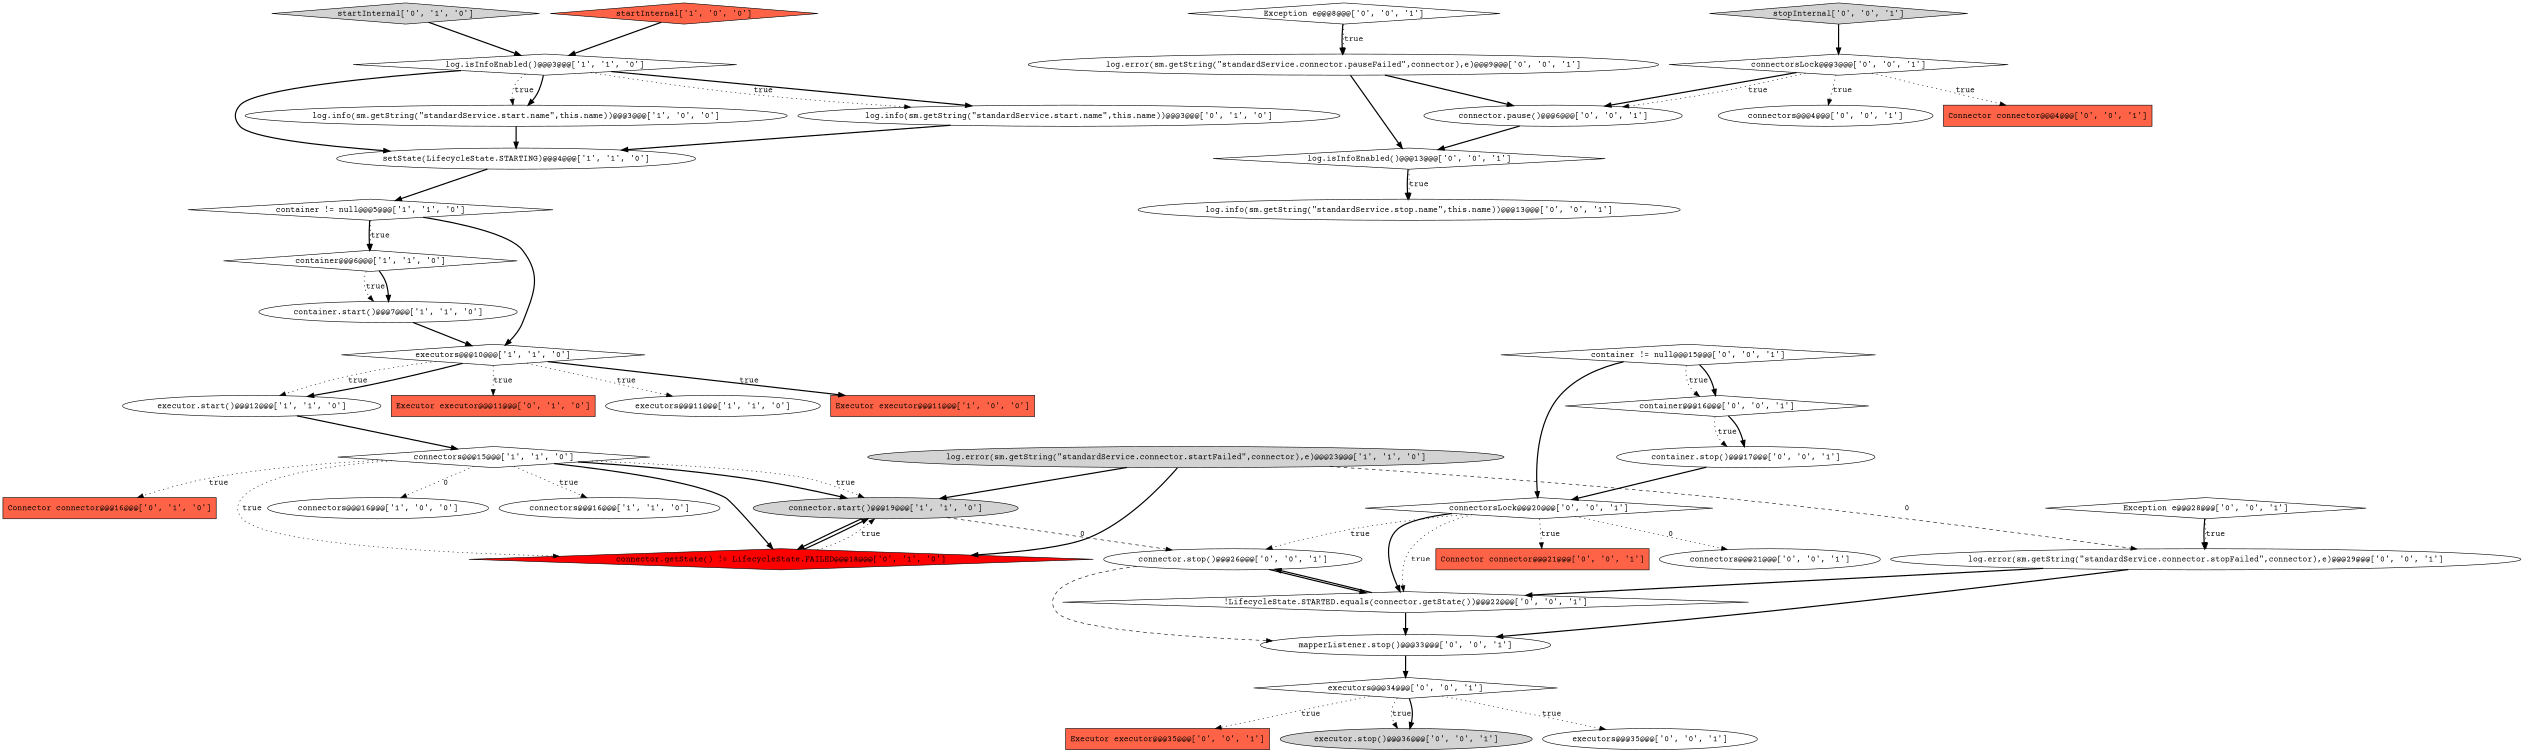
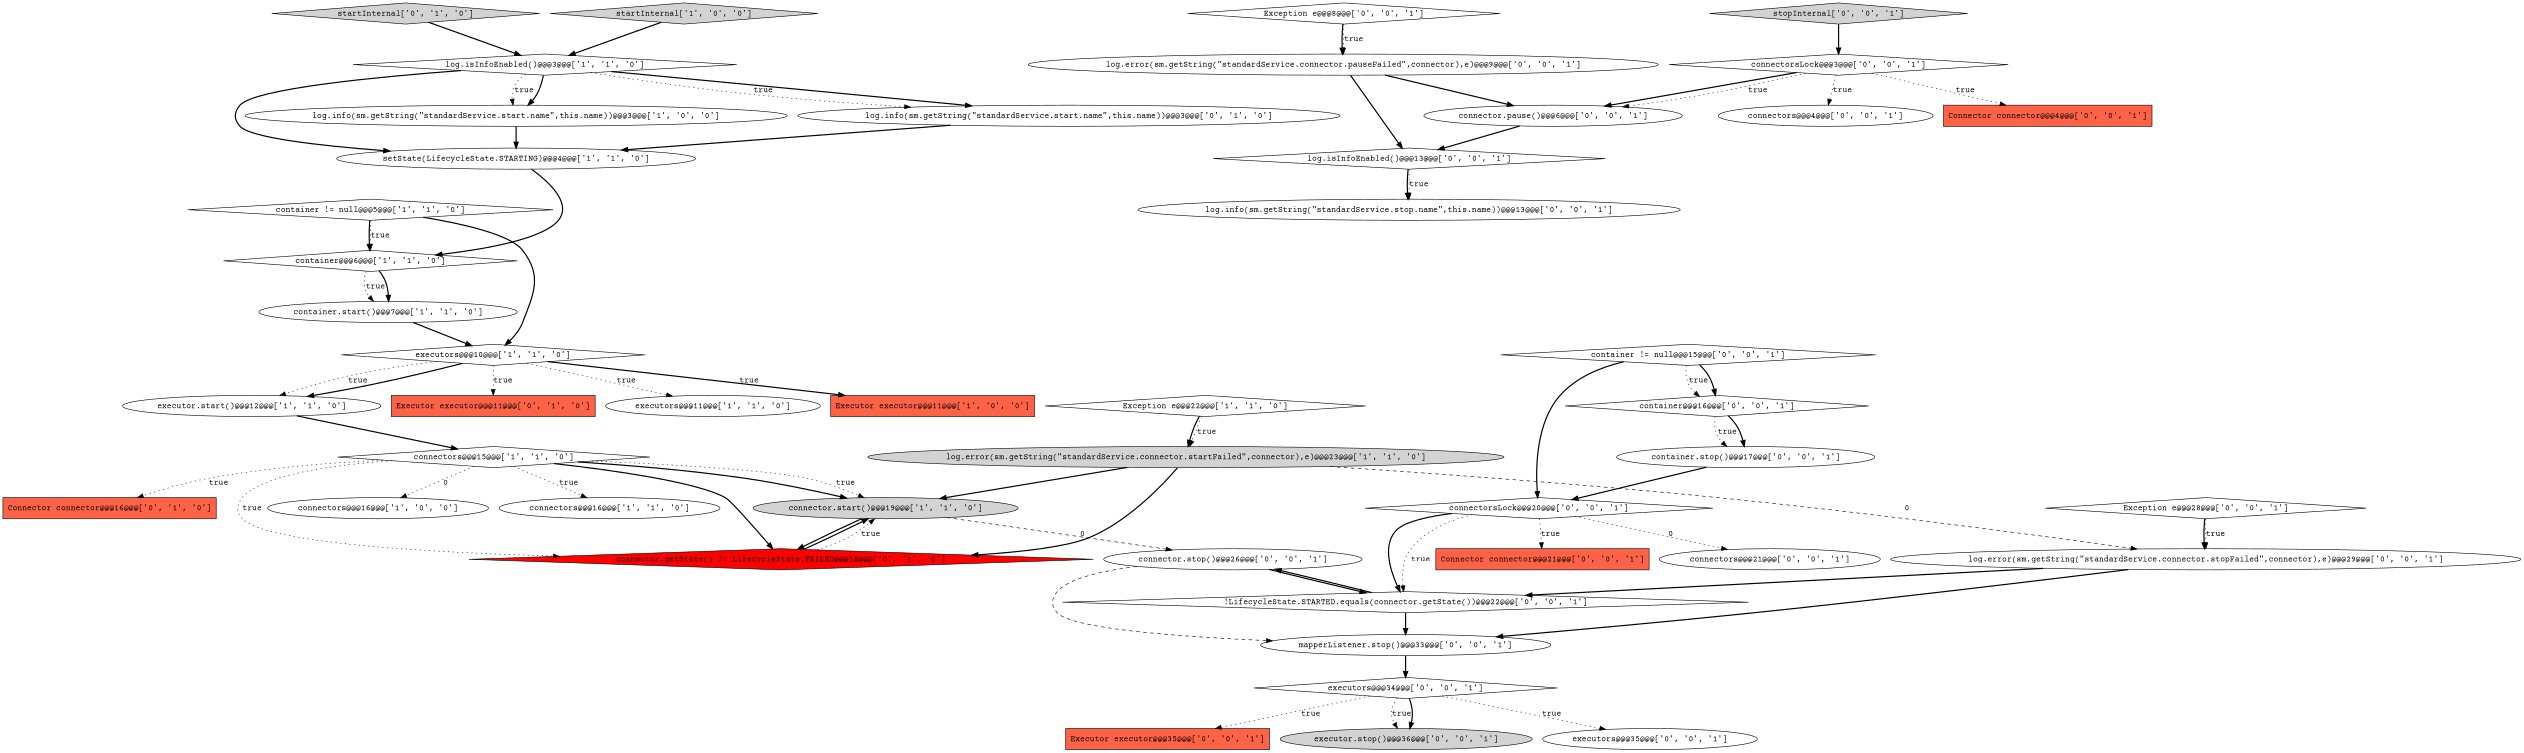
(684, 14) -> (684, 14)
(444, 184) -> (533, 235)
none -> (1205, 406)
(1368, 526) -> none
